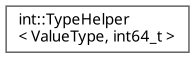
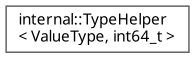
(98, 29) -> (98, 29)
